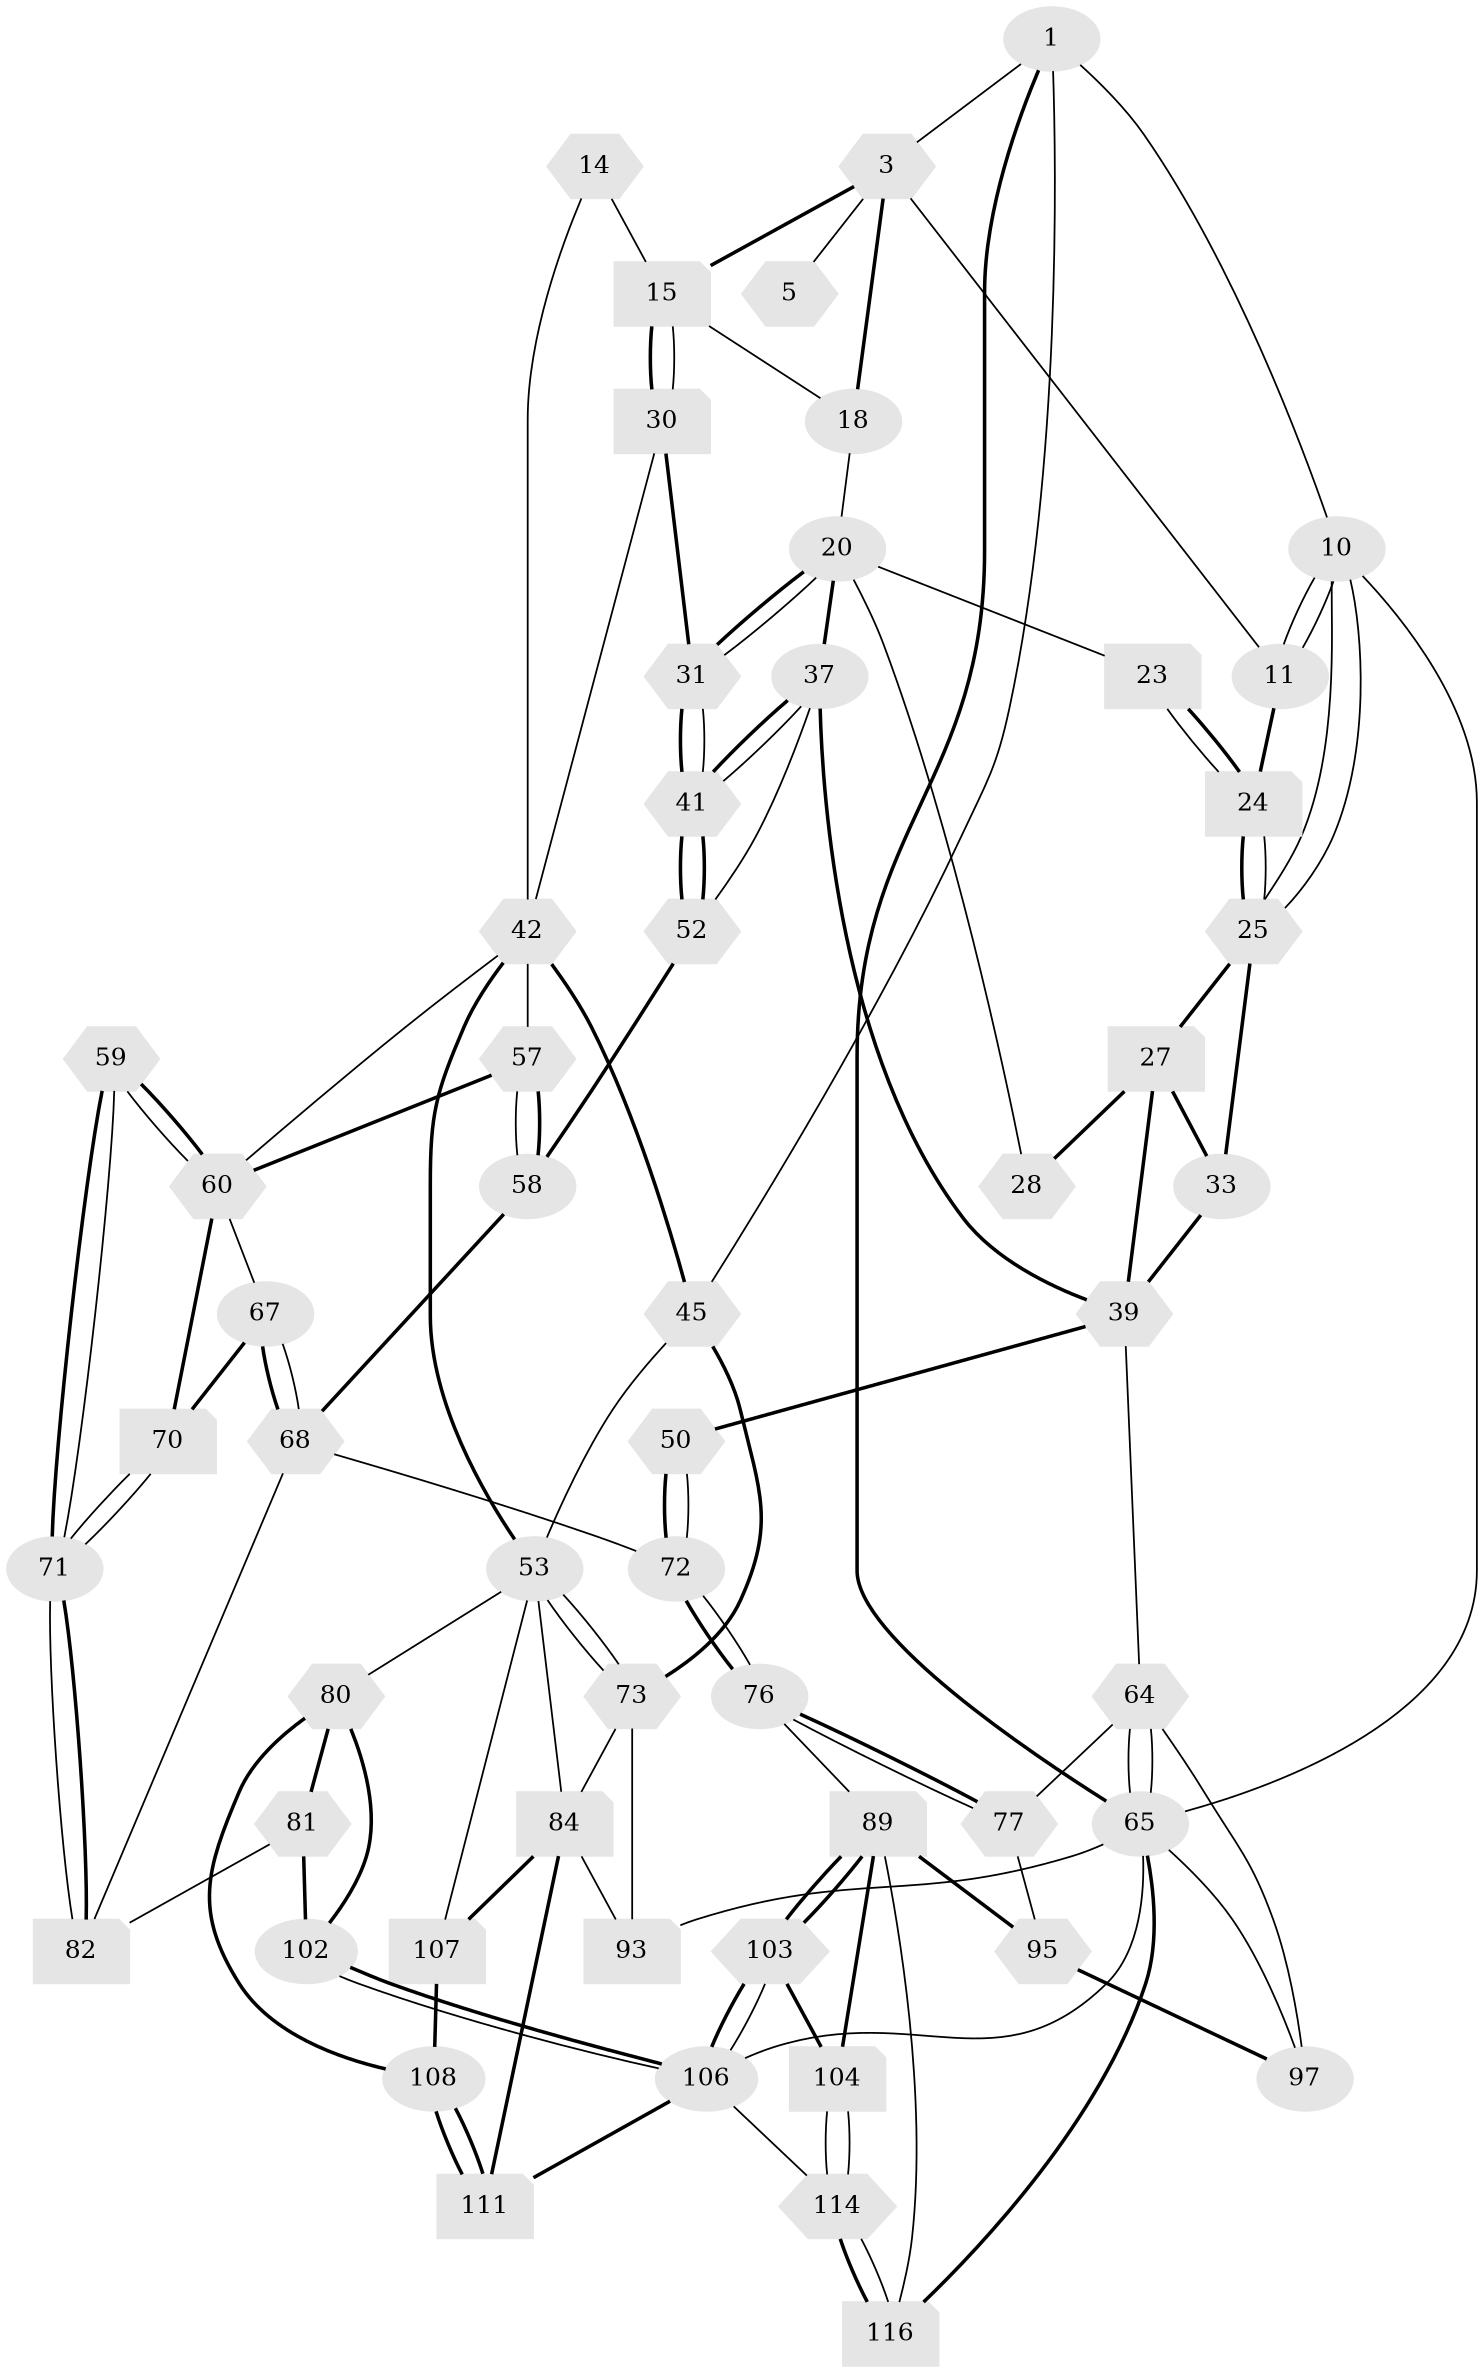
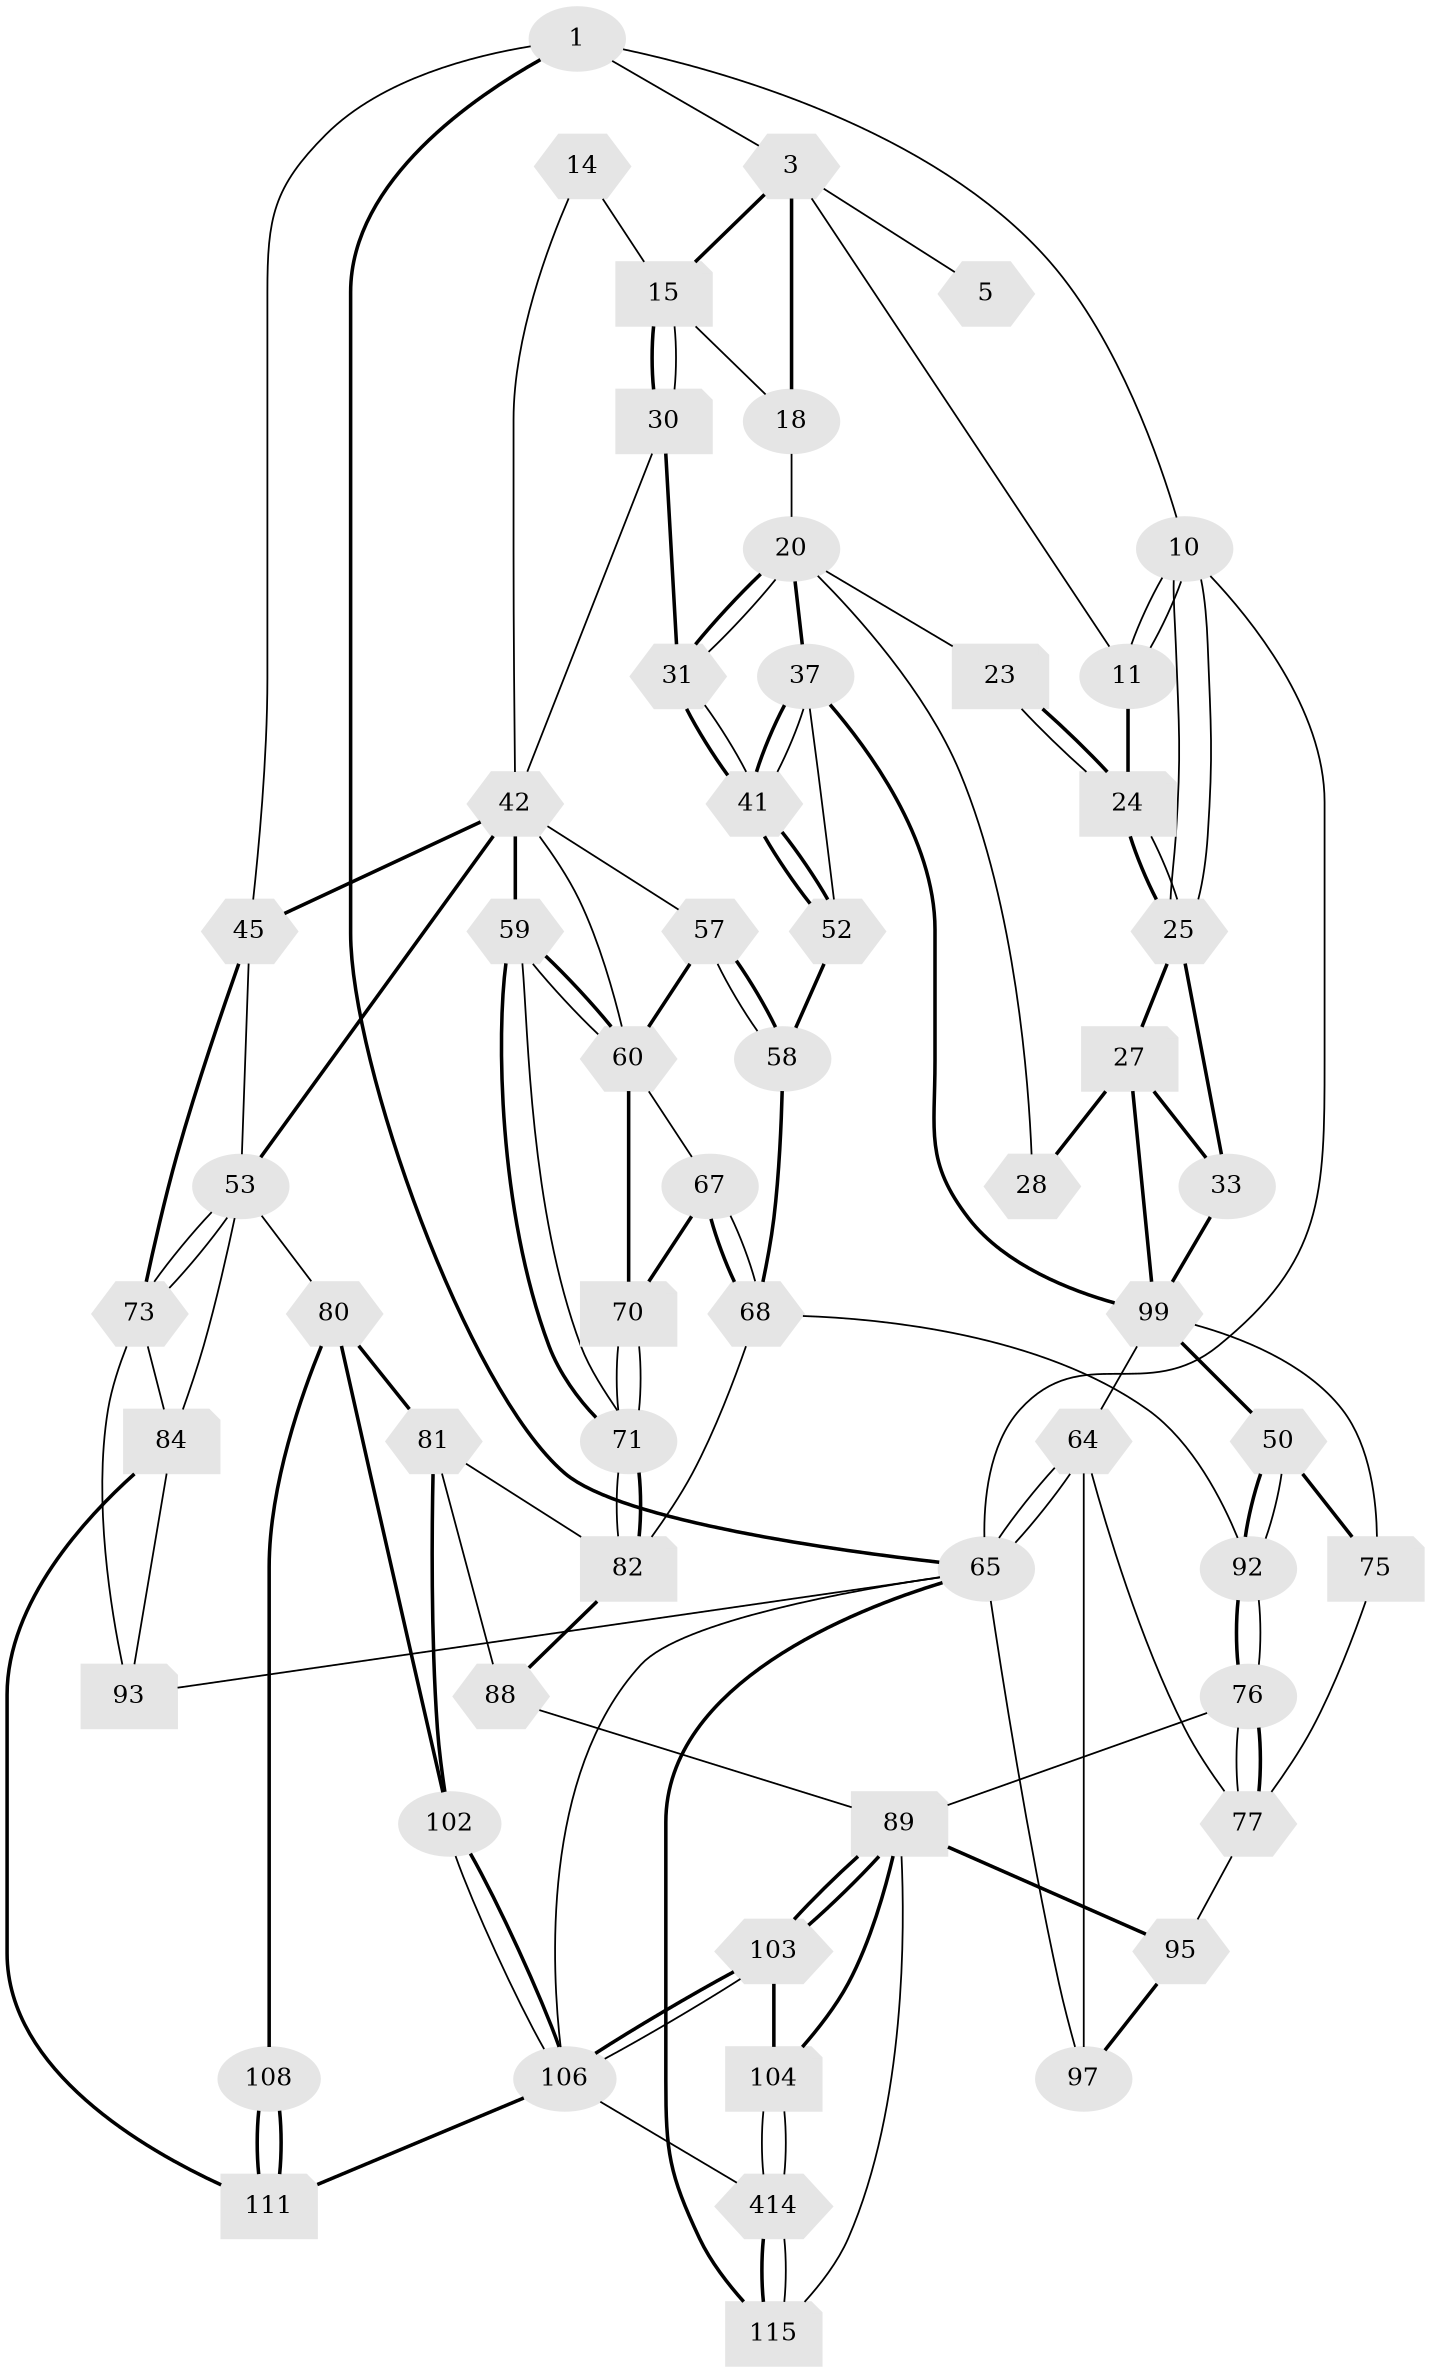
none -> (515, 868)
(1124, 1314) -> (1155, 1314)
(676, 1569) -> (1248, 1569)
none -> (1376, 1569)
none -> (501, 1696)
(437, 1951) -> none
(838, 2206) -> (774, 2206)
(891, 2334) -> (774, 2334)
